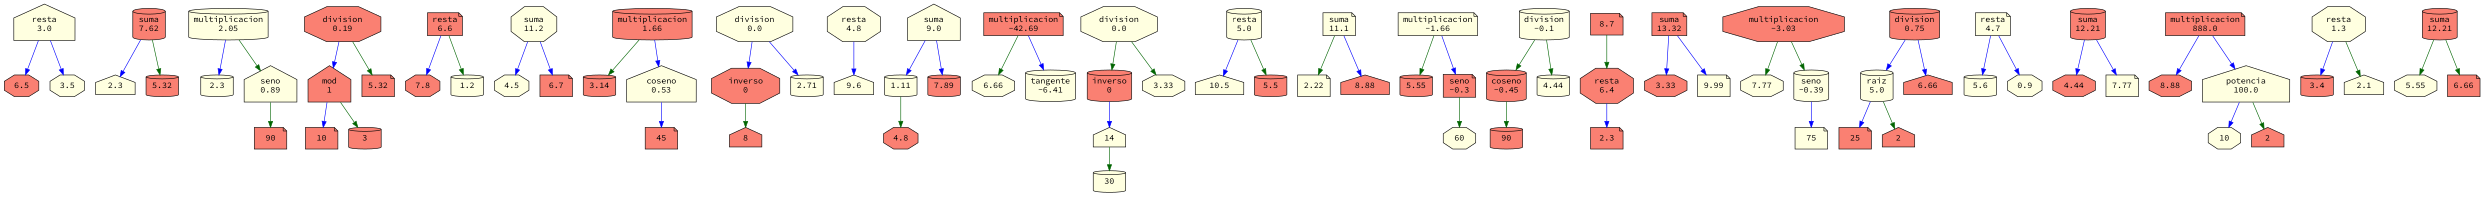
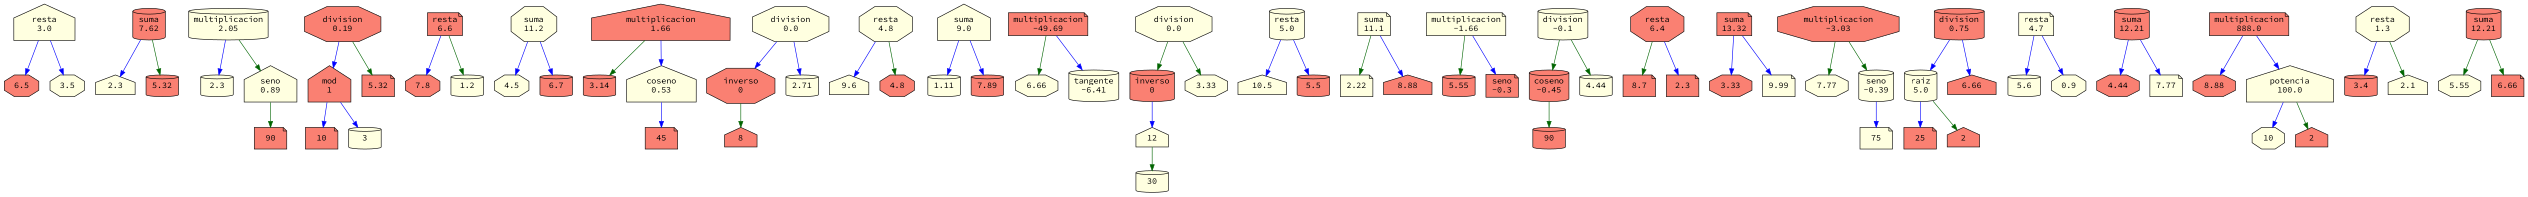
(652, 24) -> (661, 24)
(1023, 24) -> (1048, 24)
(1607, 49) -> (1648, 55)
(1257, 55) -> (1300, 55)
(556, 86) -> (556, 86)
(901, 109) -> (892, 55)
(347, 112) -> (347, 112)
(365, 138) -> (365, 138)
(1109, 138) -> (1152, 138)
(1459, 138) -> none
